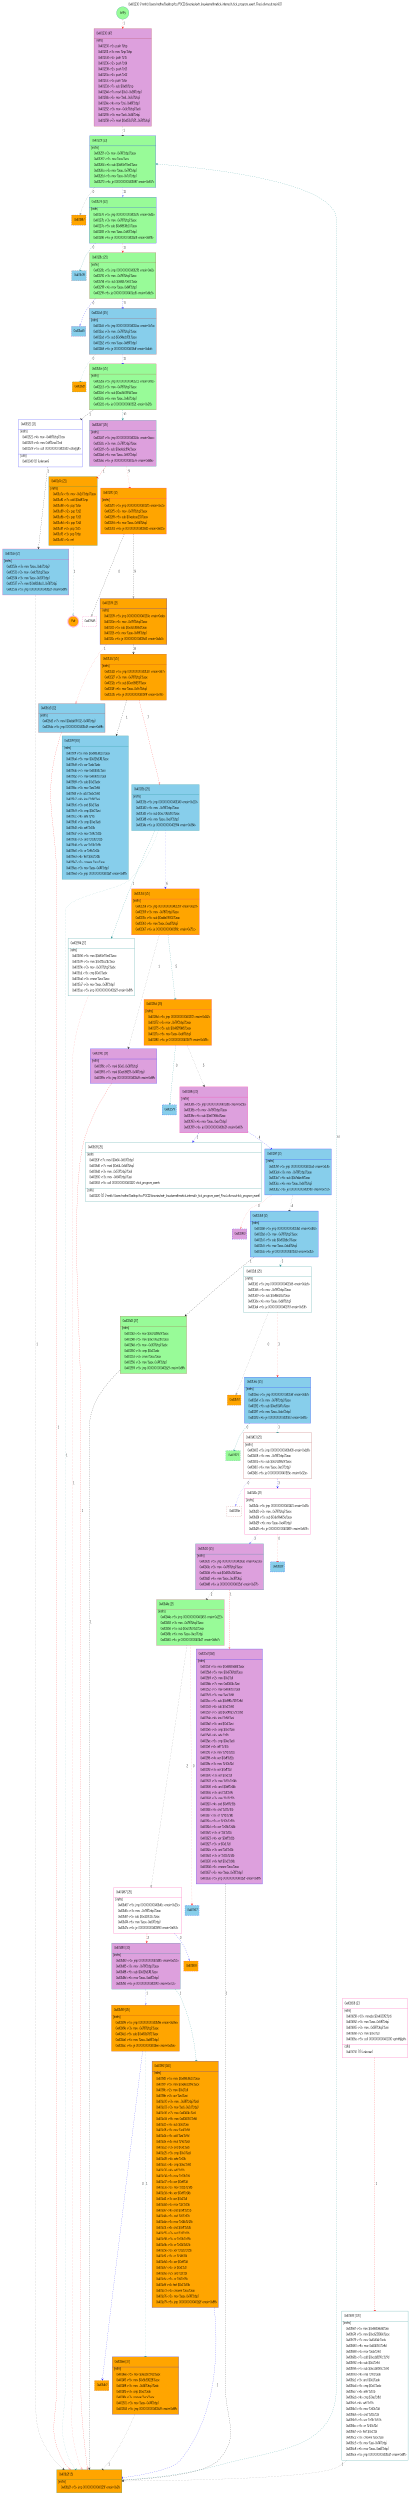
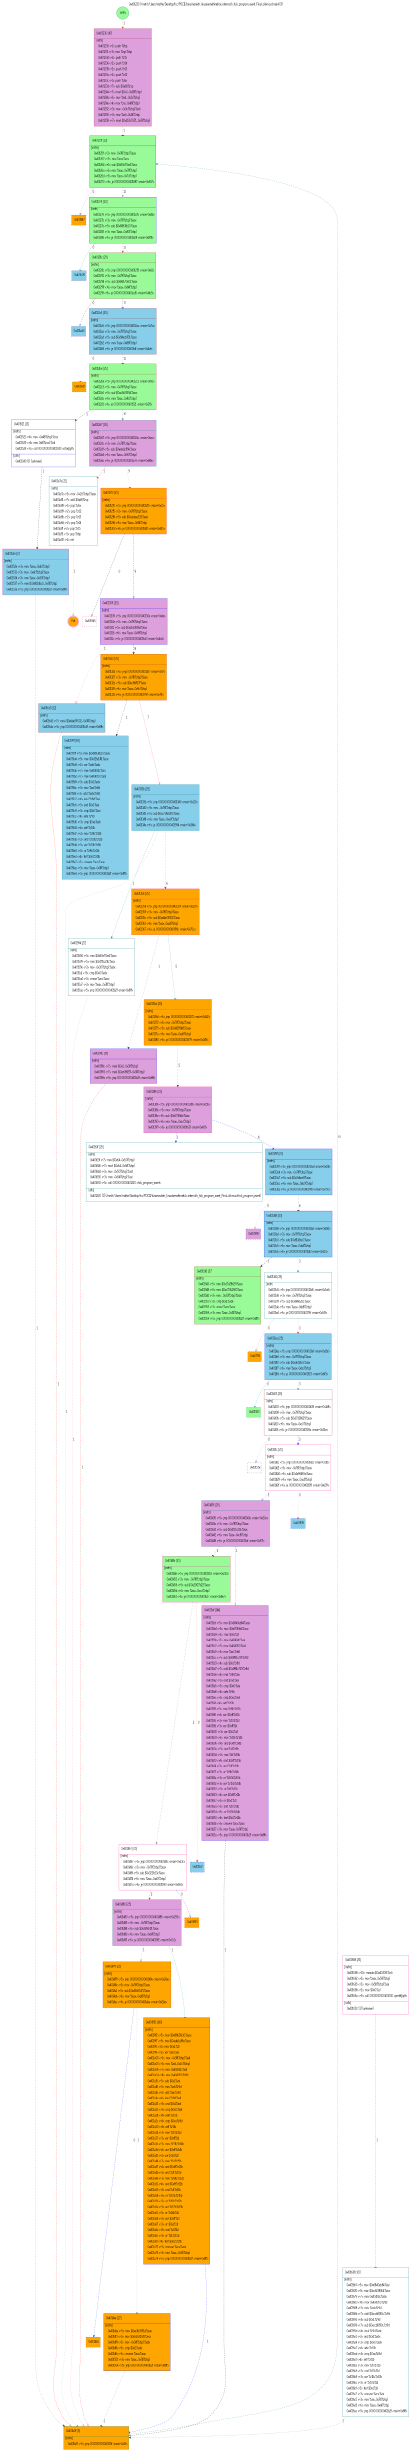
(73, 511) -> (73, 511)
(133, 621) -> (134, 621)
(169, 1110) -> none
(89, 1914) -> none
